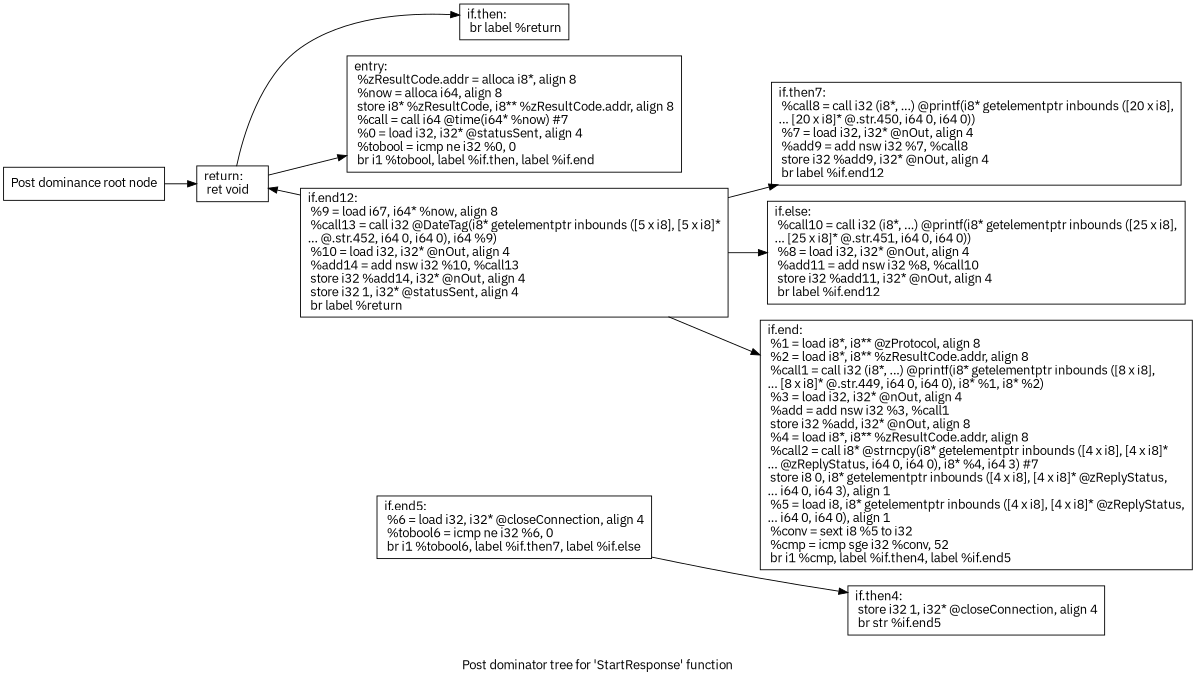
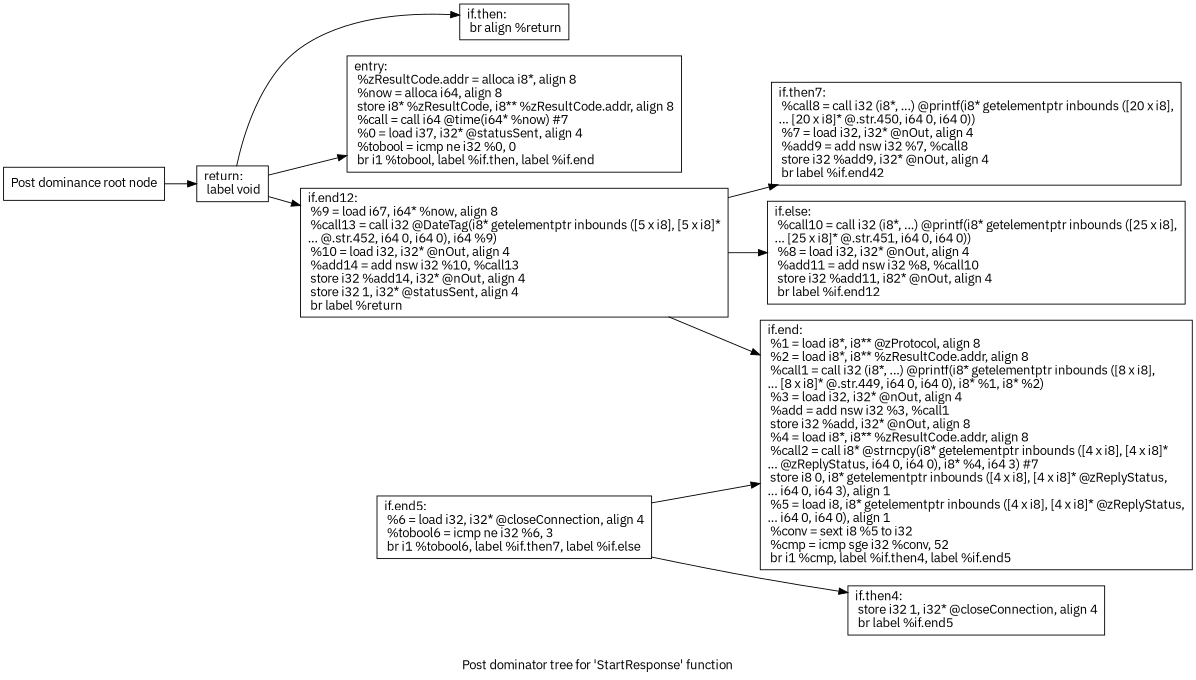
(514, 28) -> (514, 28)
(469, 134) -> (469, 134)
(831, 174) -> (831, 174)
(227, 190) -> (233, 190)
(289, 193) -> (280, 200)
(884, 279) -> (884, 279)
none -> (701, 494)
(469, 534) -> (469, 534)
(898, 623) -> (904, 623)
